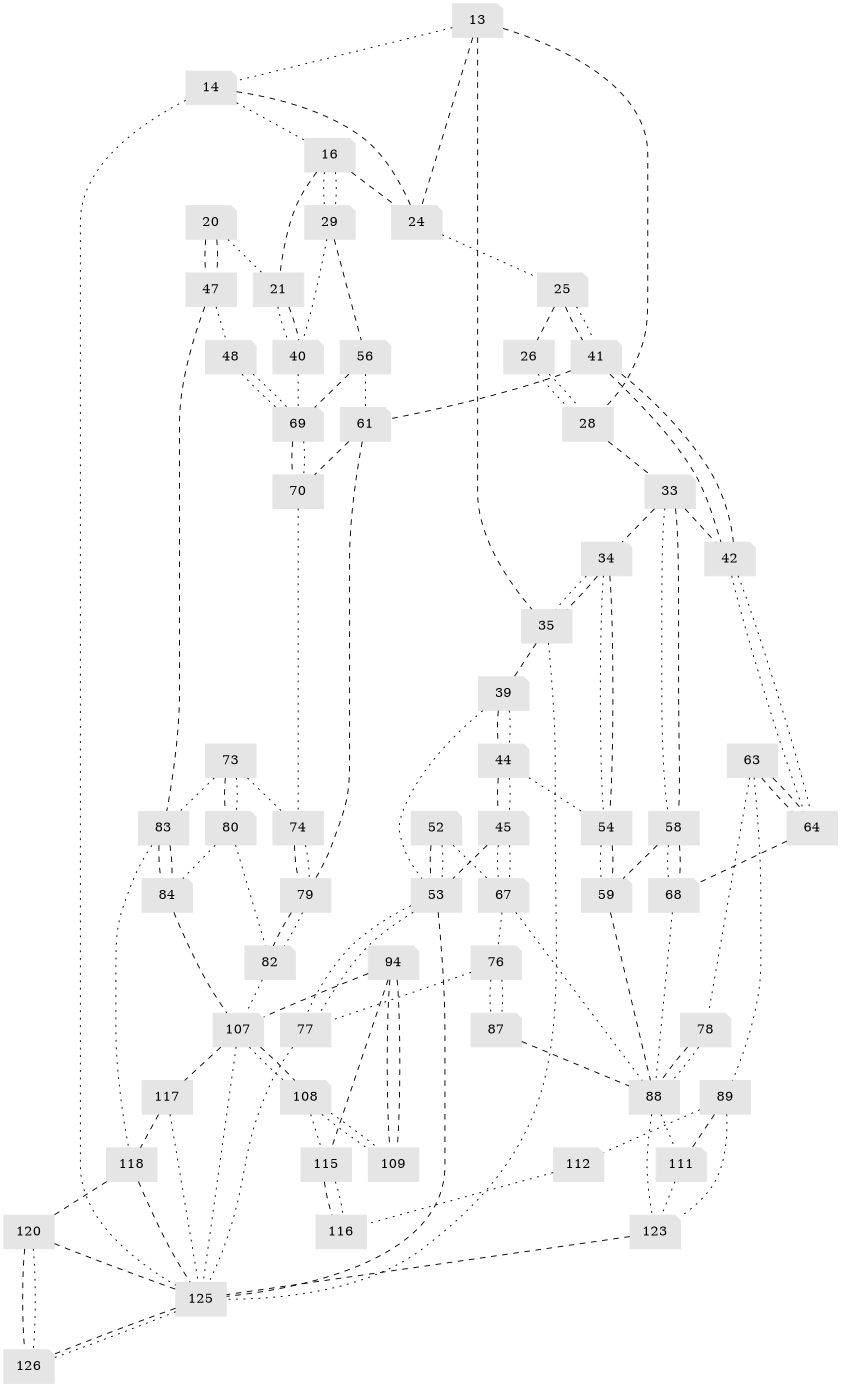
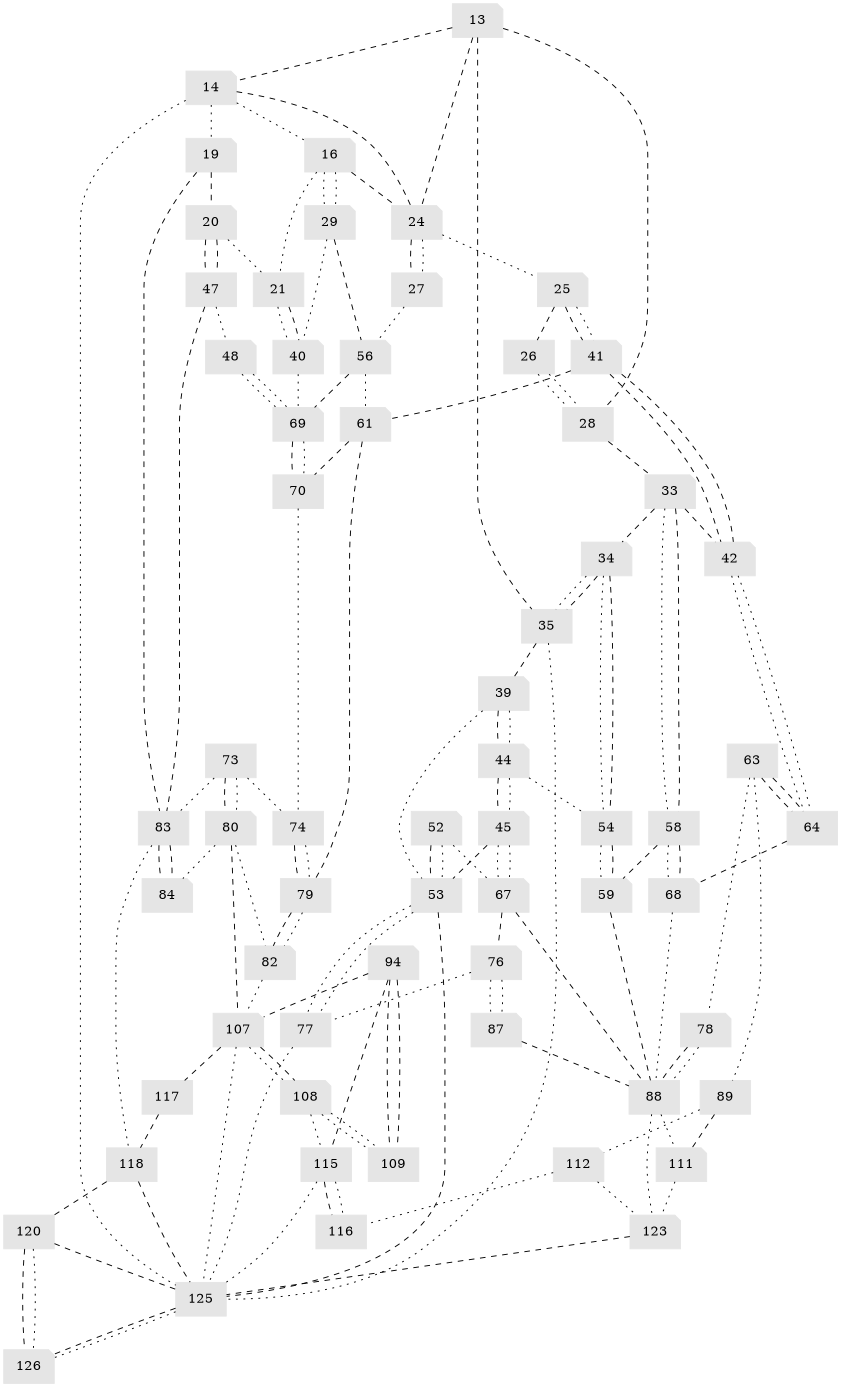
(345, 54) -> (345, 54)
none -> (211, 155)
(291, 220) -> (291, 220)
none -> (417, 290)
(500, 929) -> (500, 929)
(198, 964) -> (235, 929)
(579, 996) -> (579, 996)
(719, 1173) -> (617, 1198)
(184, 1198) -> (277, 1238)
